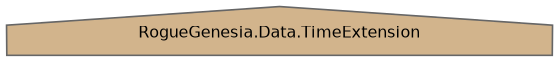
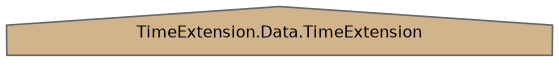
(280, 34) -> (280, 34)
